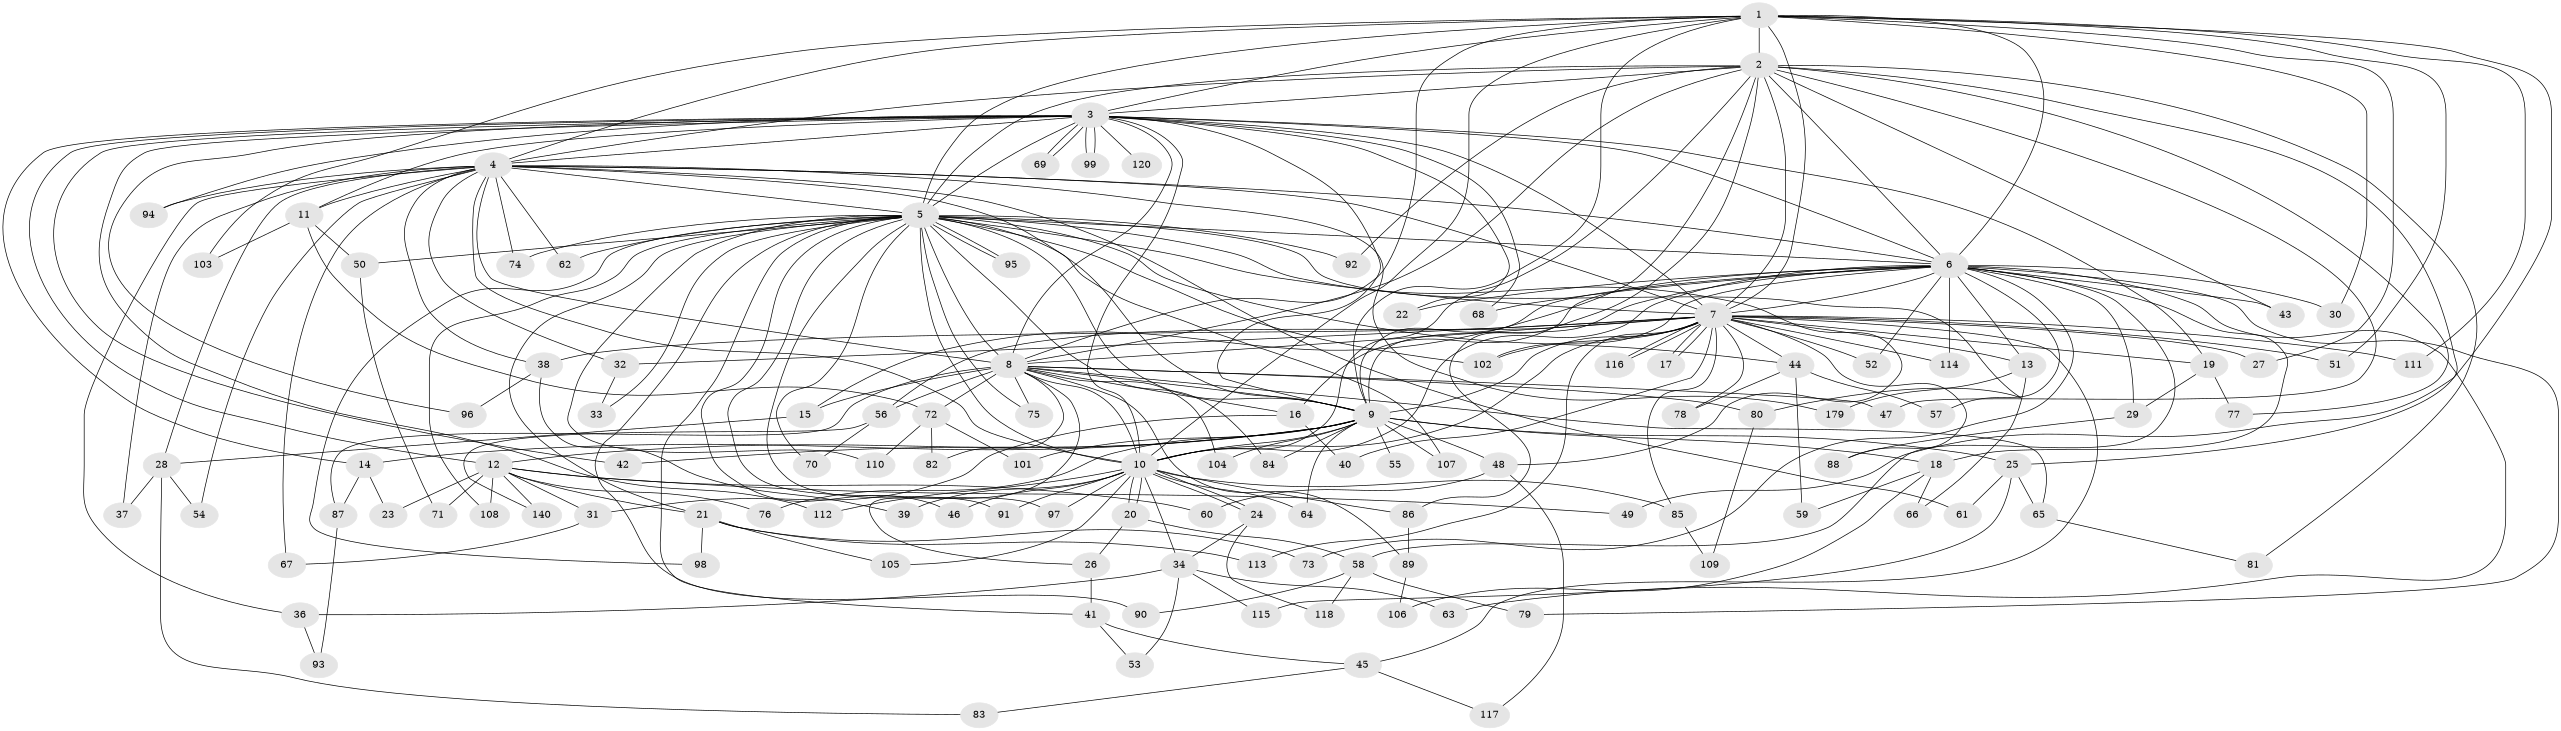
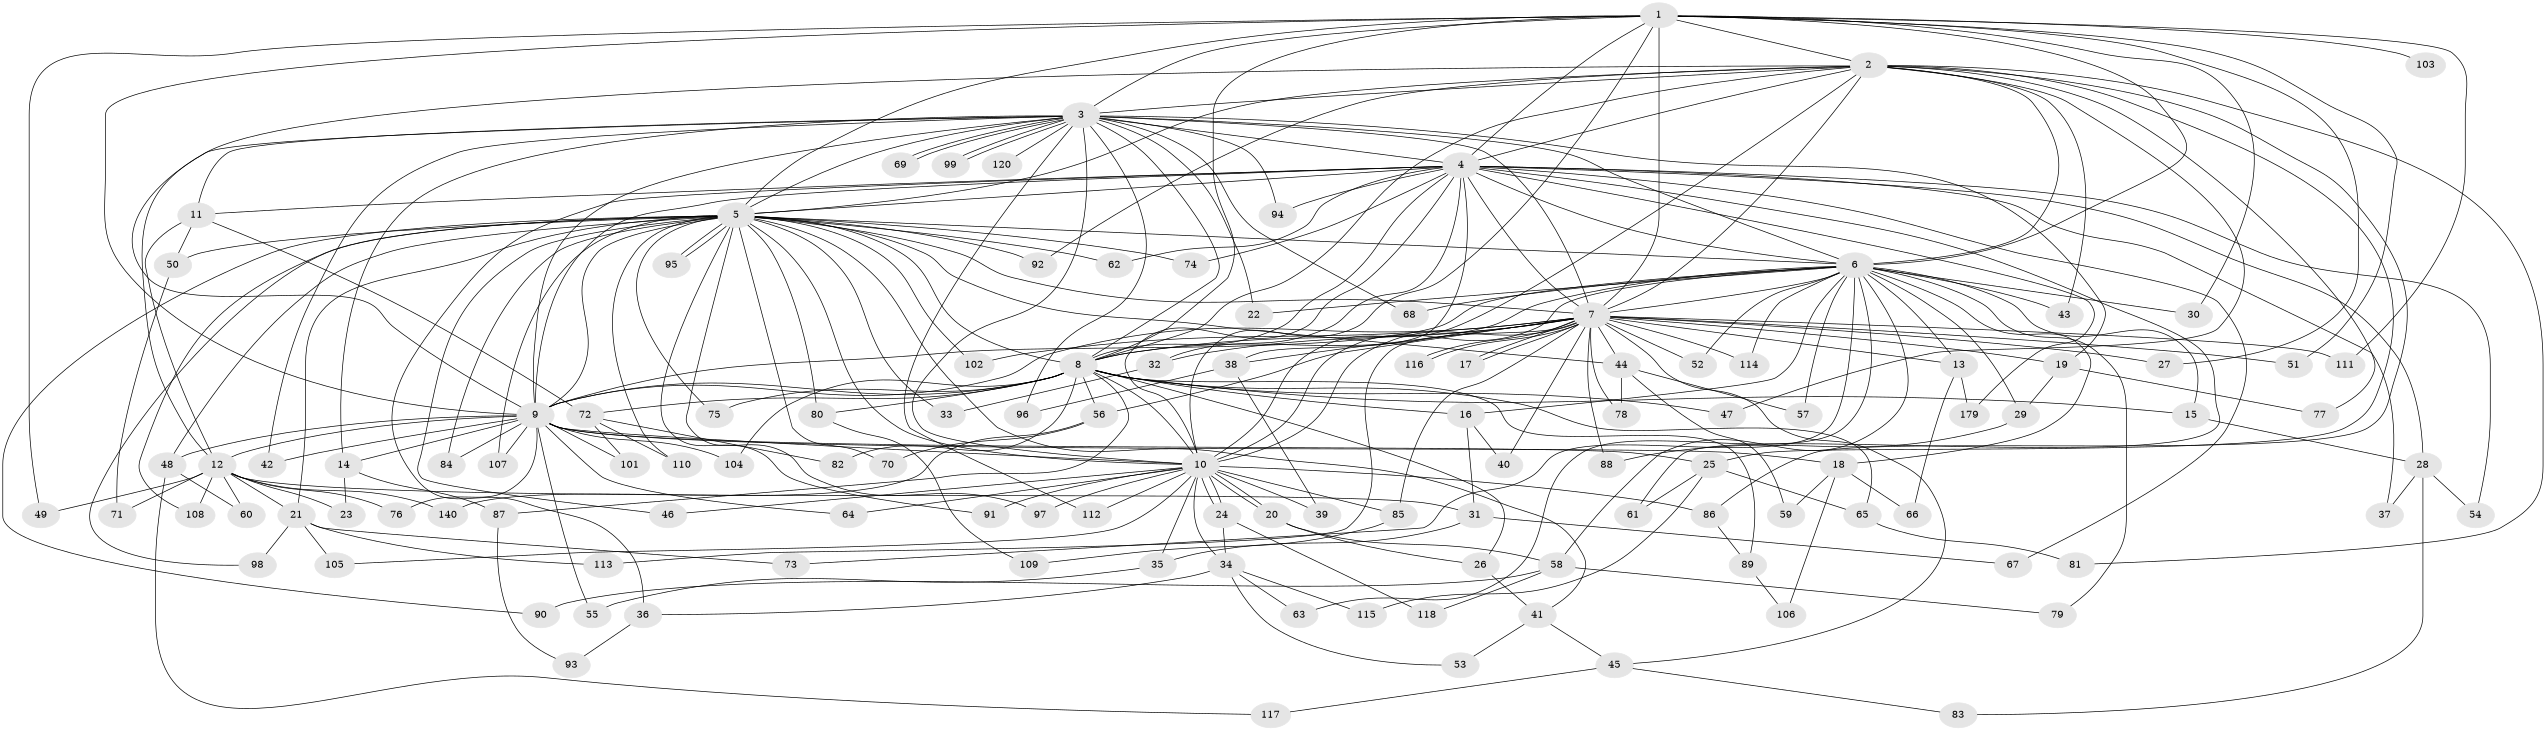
(258, 238) -> (162, 334)
(1730, 291) -> (1505, 320)
none -> (1158, 565)
